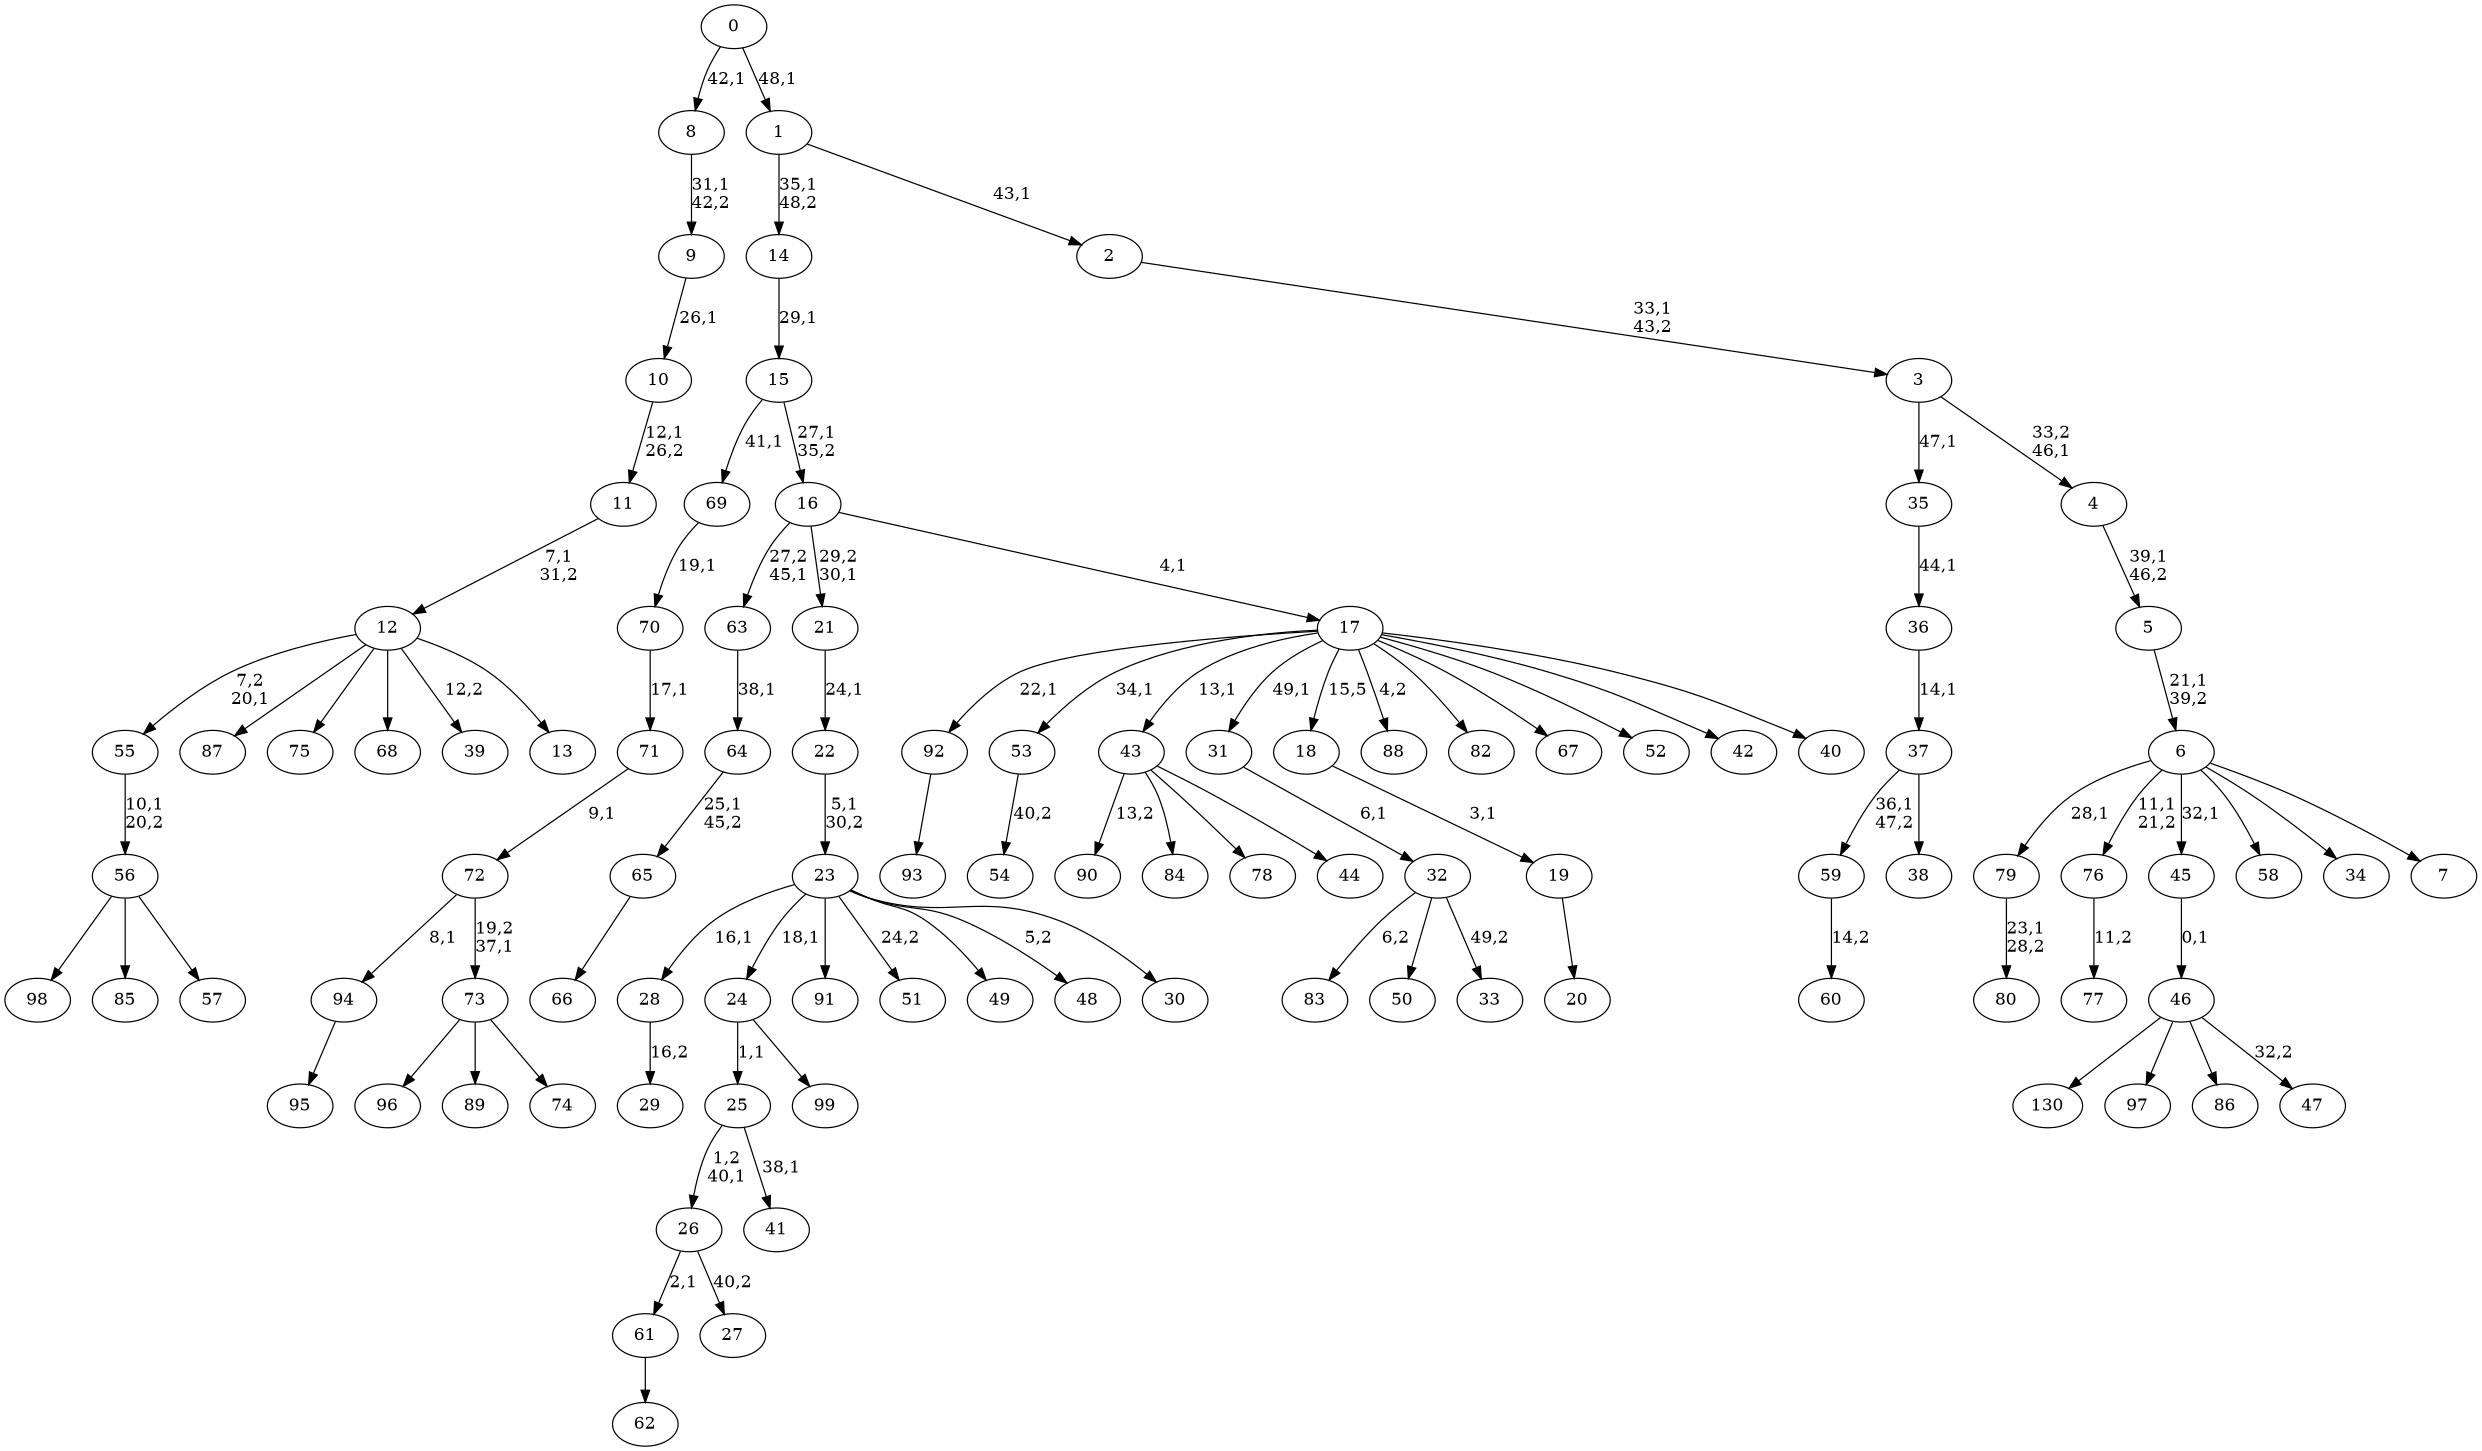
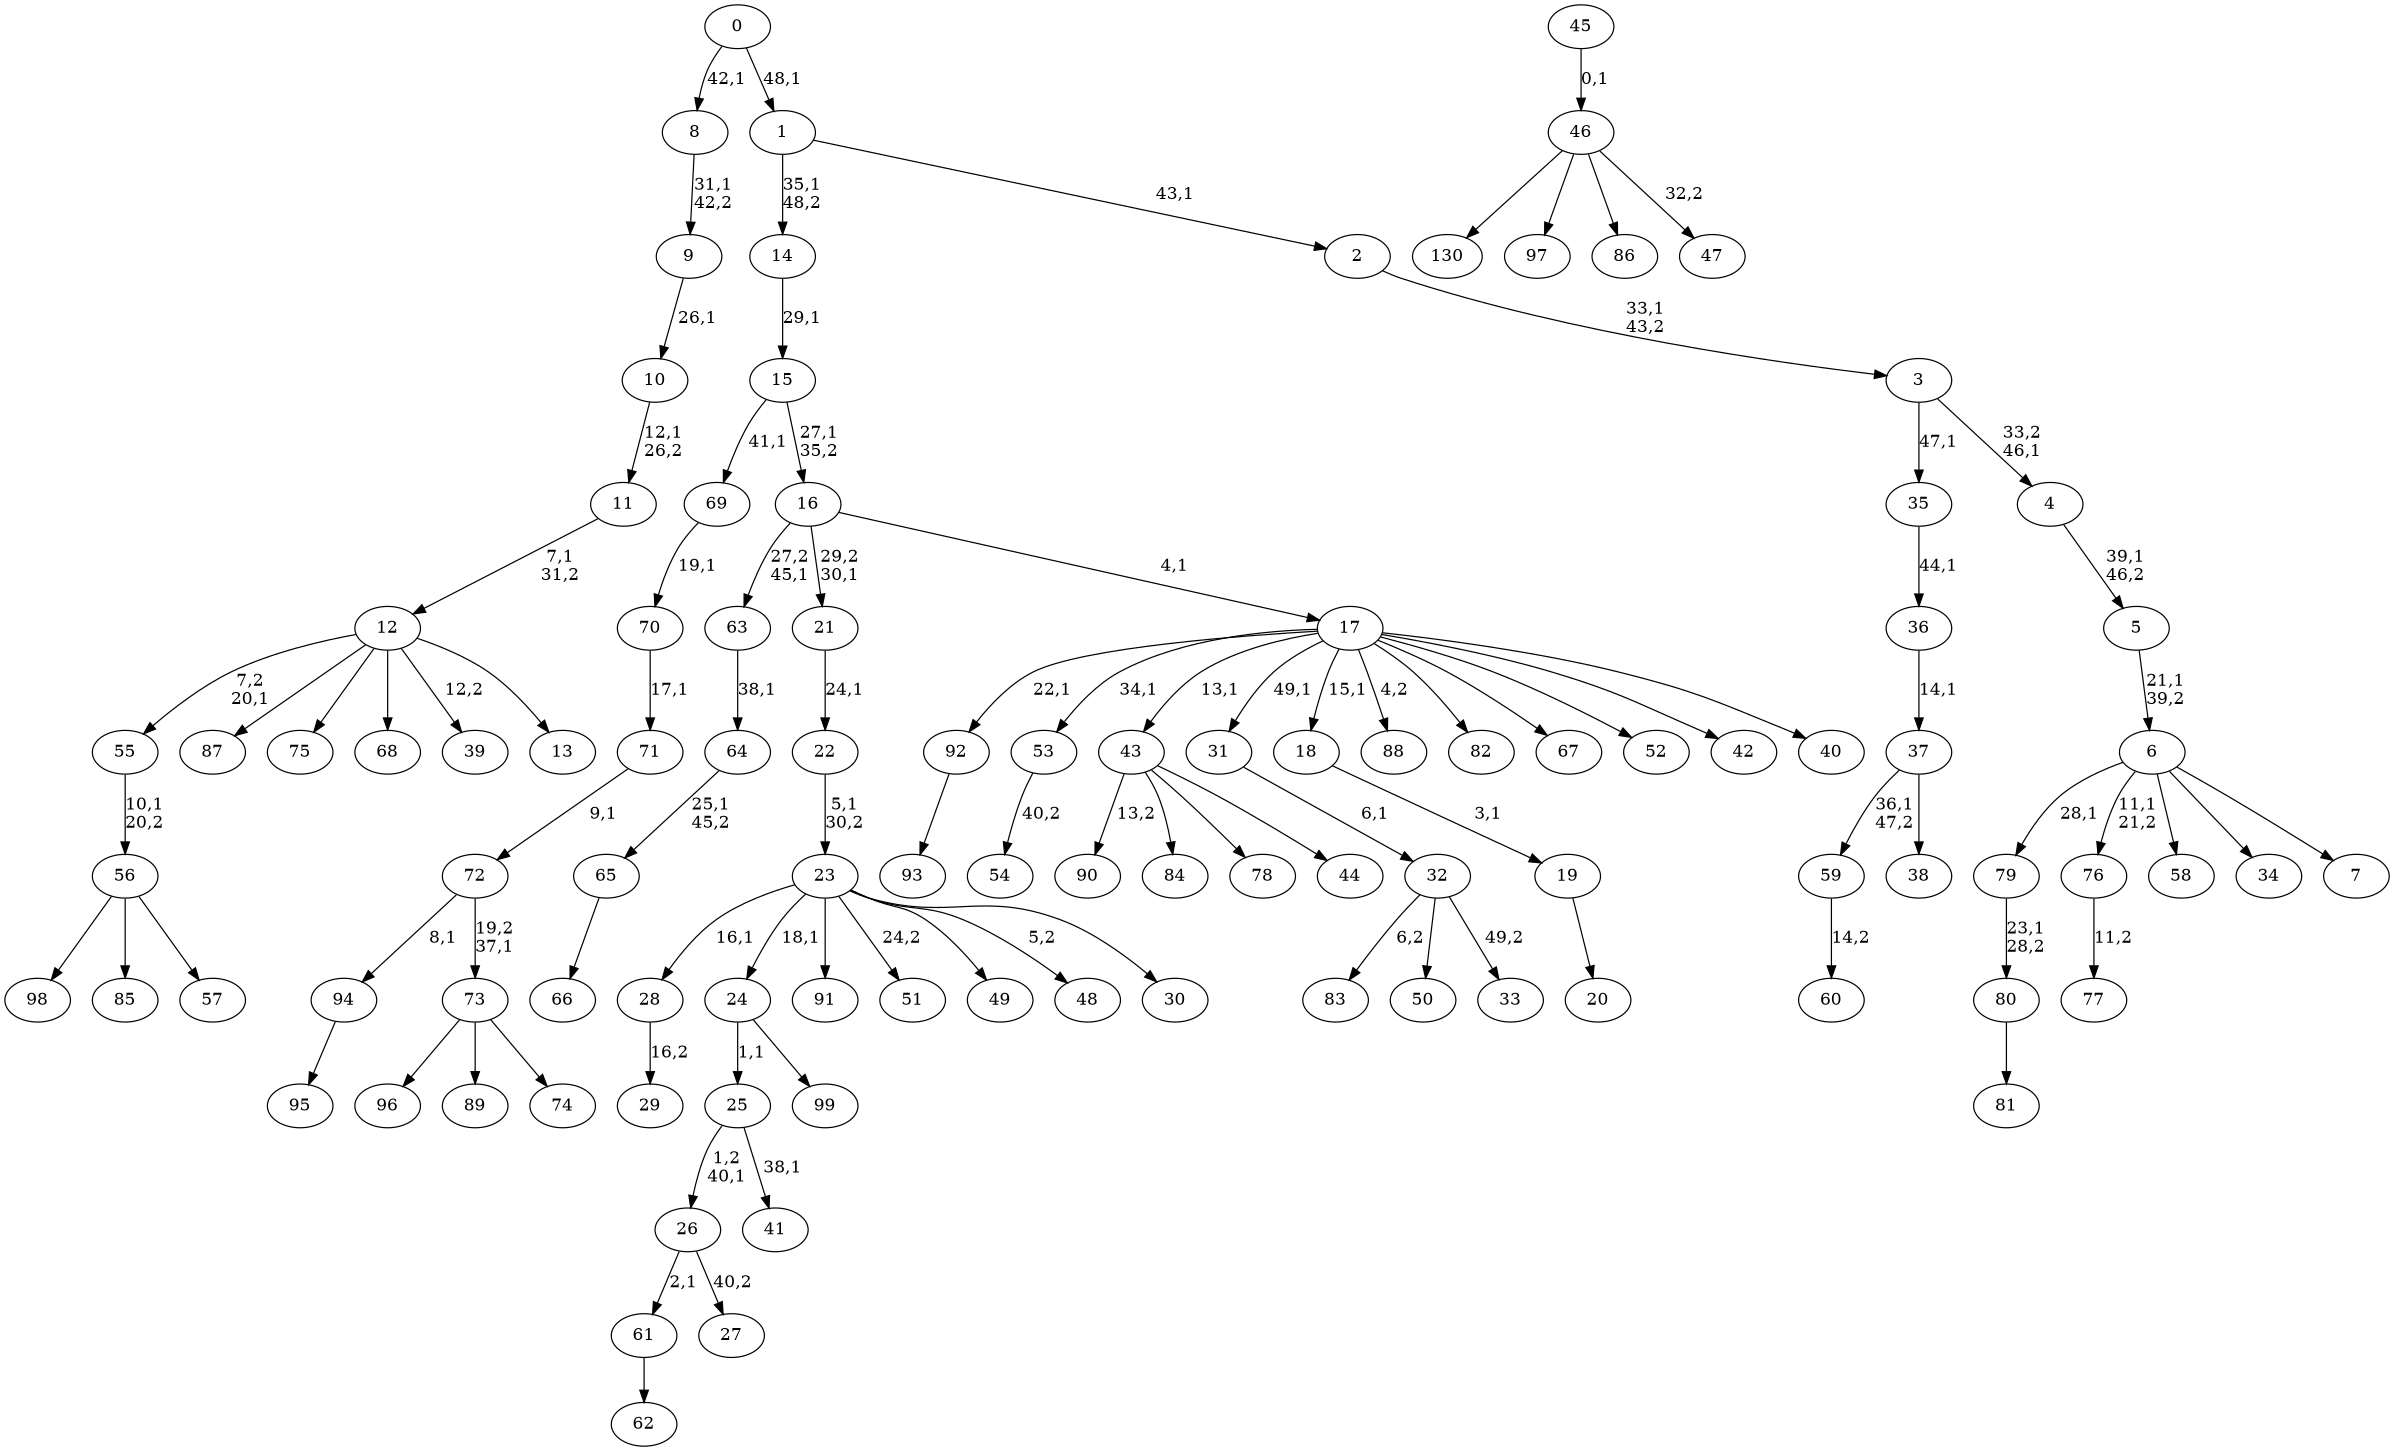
(1348, 690) -> (1348, 690)
(2181, 808) -> none
none -> (2006, 1106)
